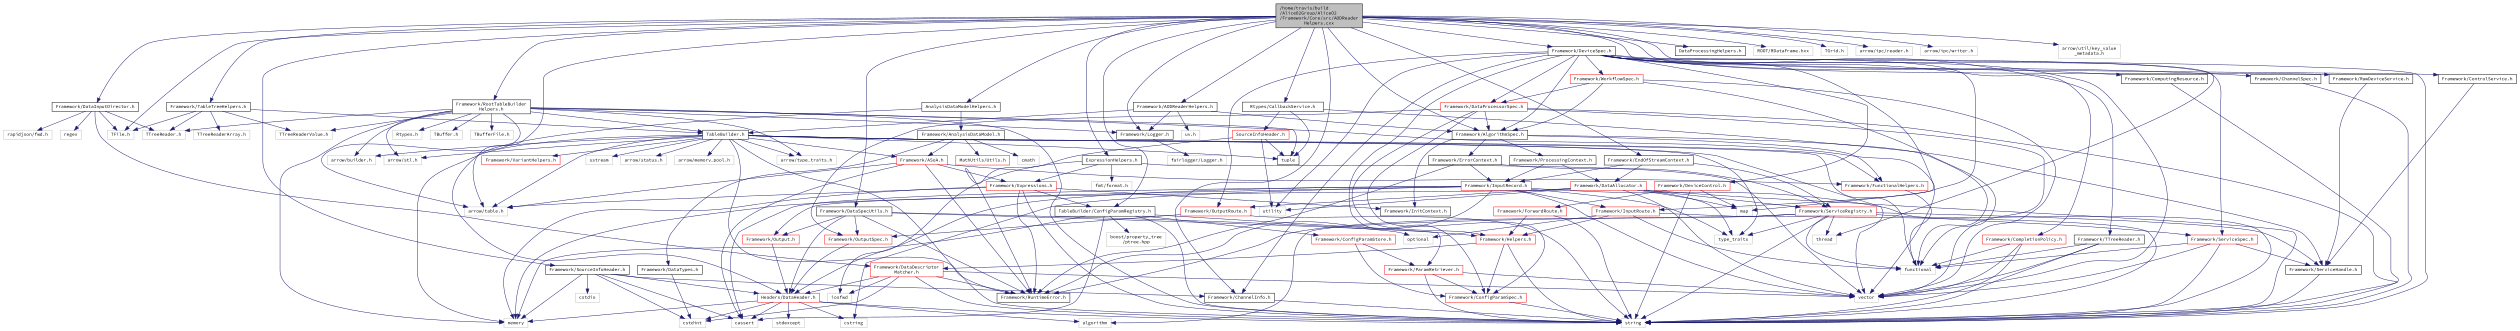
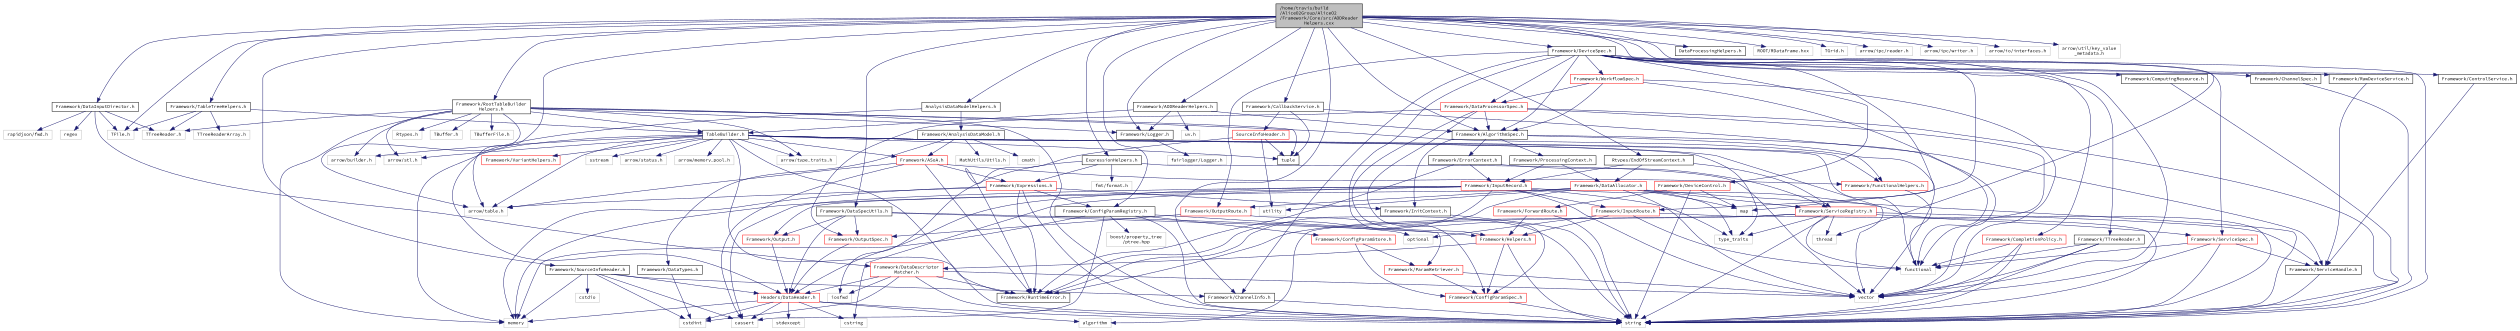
none -> (2018, 51)
(1388, 81) -> none
(1283, 107) -> (1283, 107)
(304, 135) -> none
(983, 160) -> (983, 160)
(1649, 160) -> (1649, 160)
(1105, 211) -> (1105, 211)
(934, 249) -> (1255, 232)
(1511, 318) -> (1562, 229)
